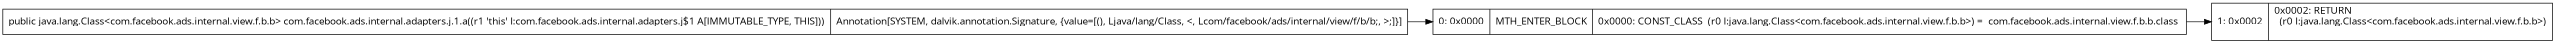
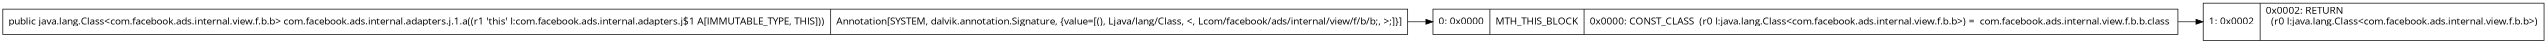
(1541, 21) -> (1537, 21)
